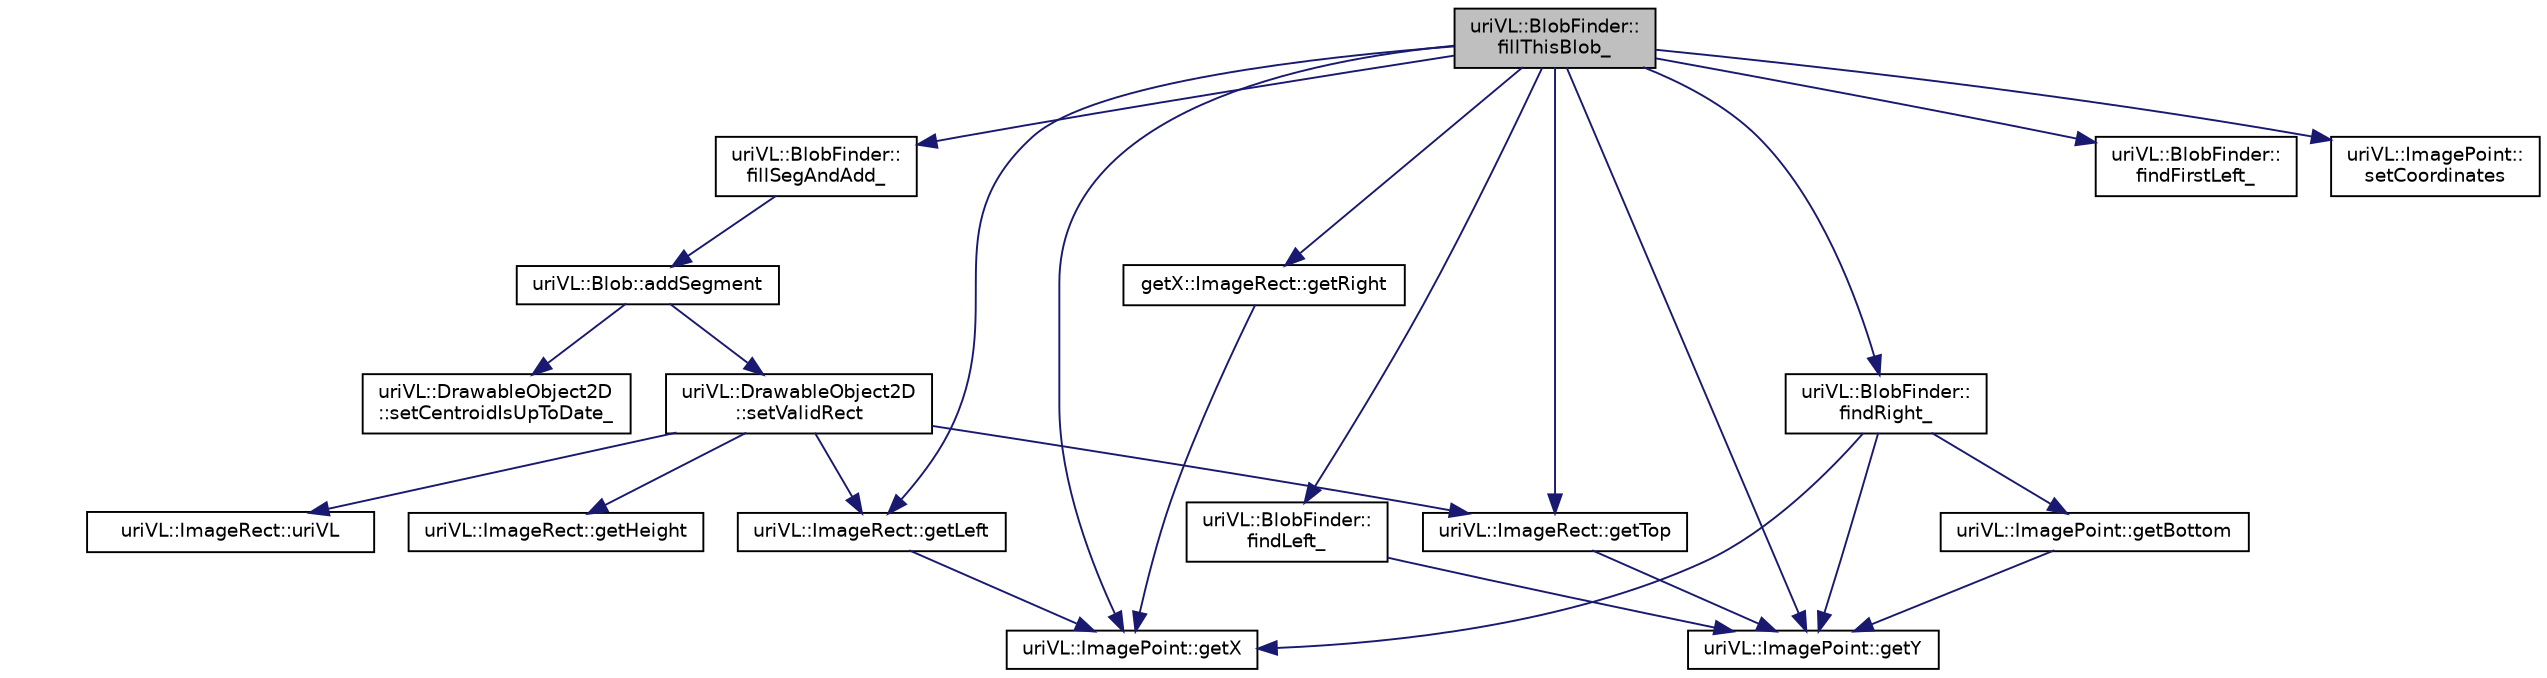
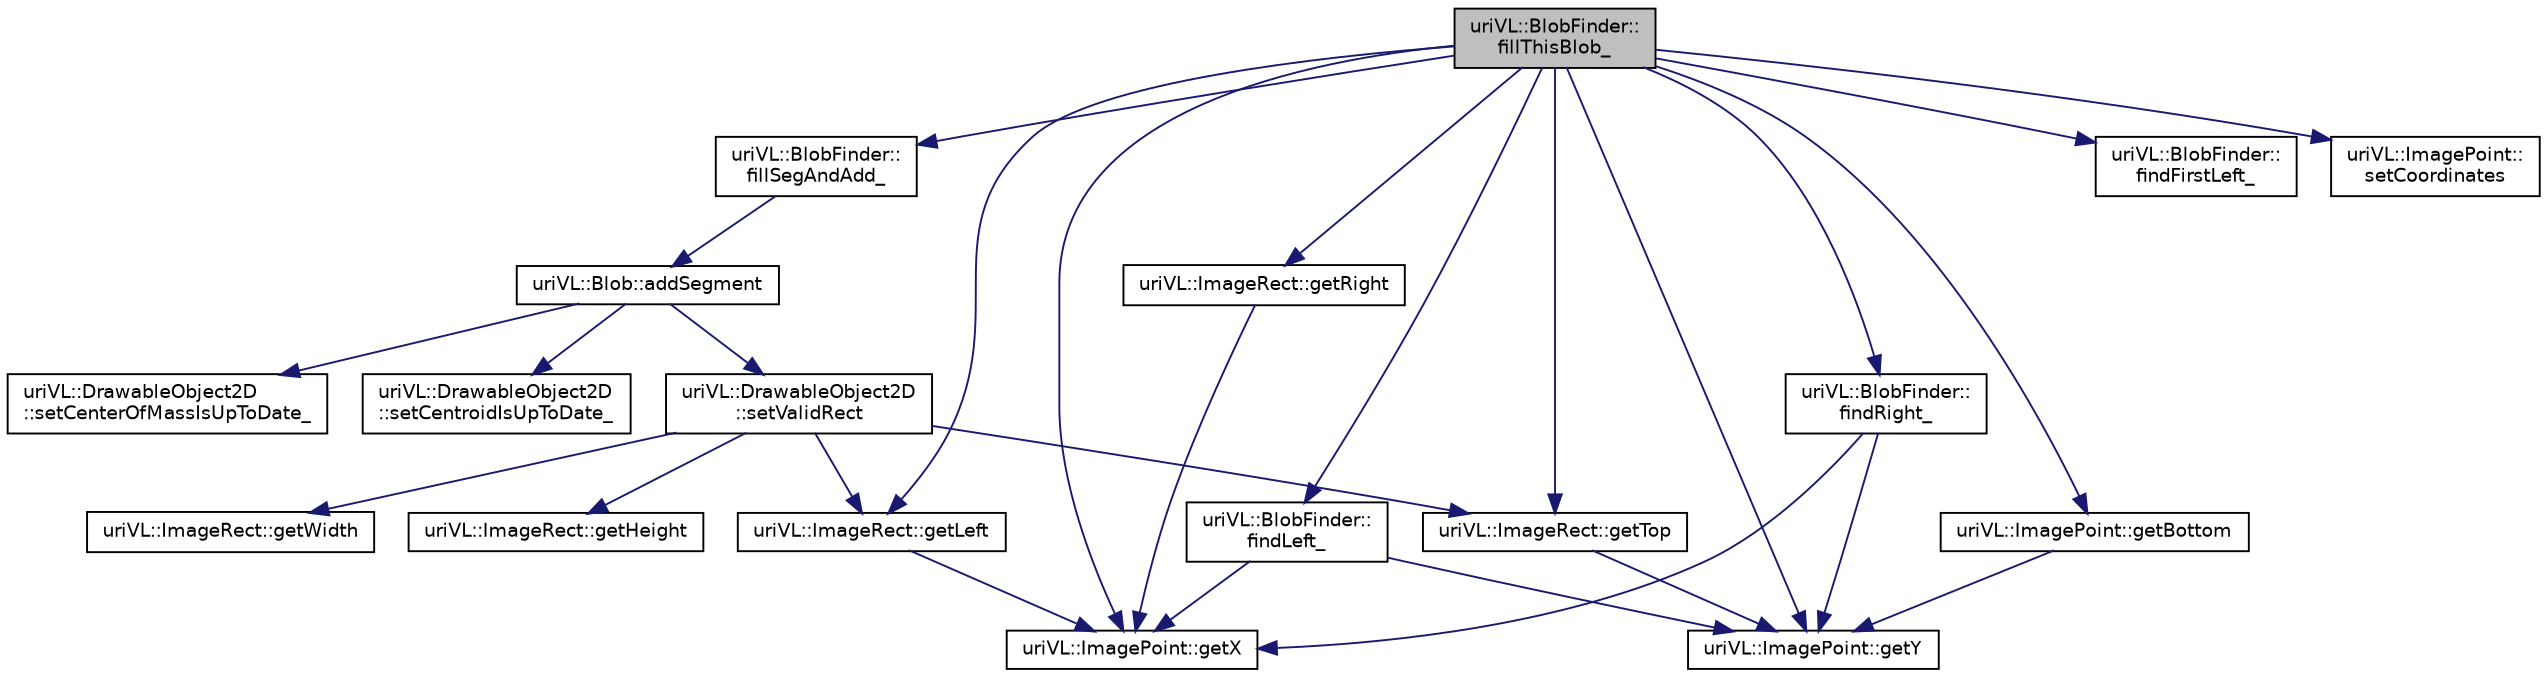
(1264, 285) -> (1264, 285)
none -> (167, 404)
(1991, 468) -> (1911, 236)
(231, 532) -> (231, 532)
none -> (1210, 590)
